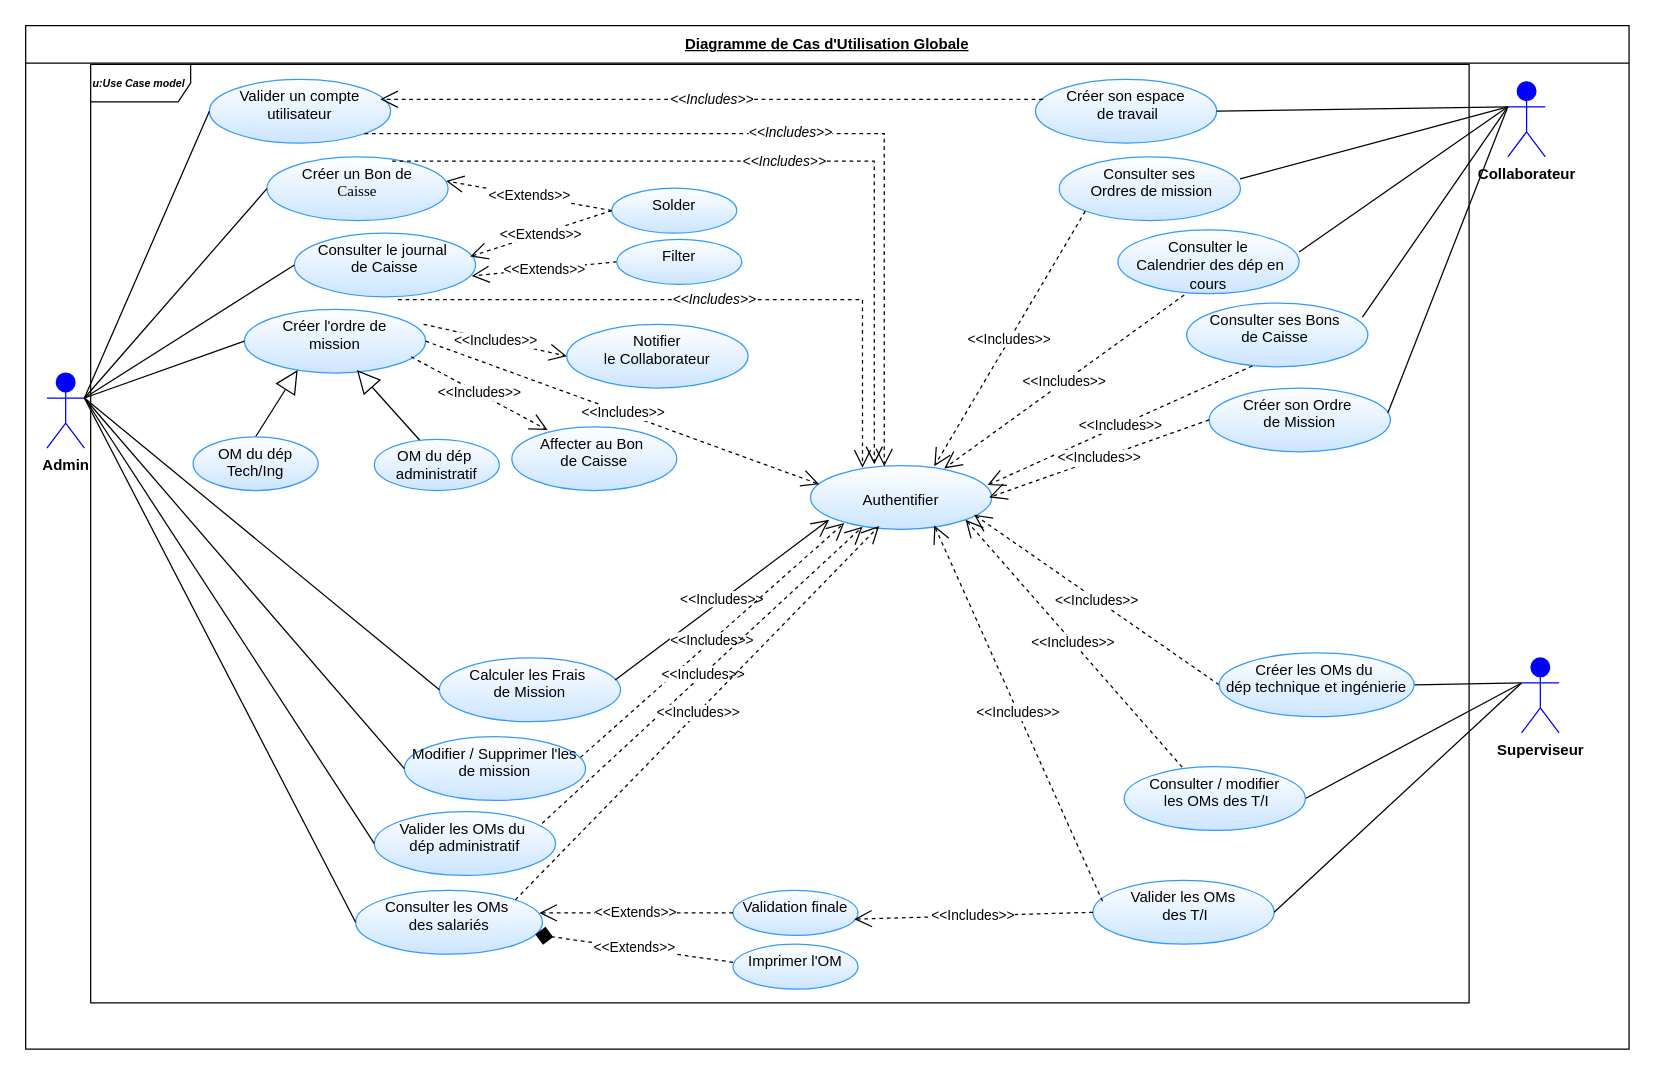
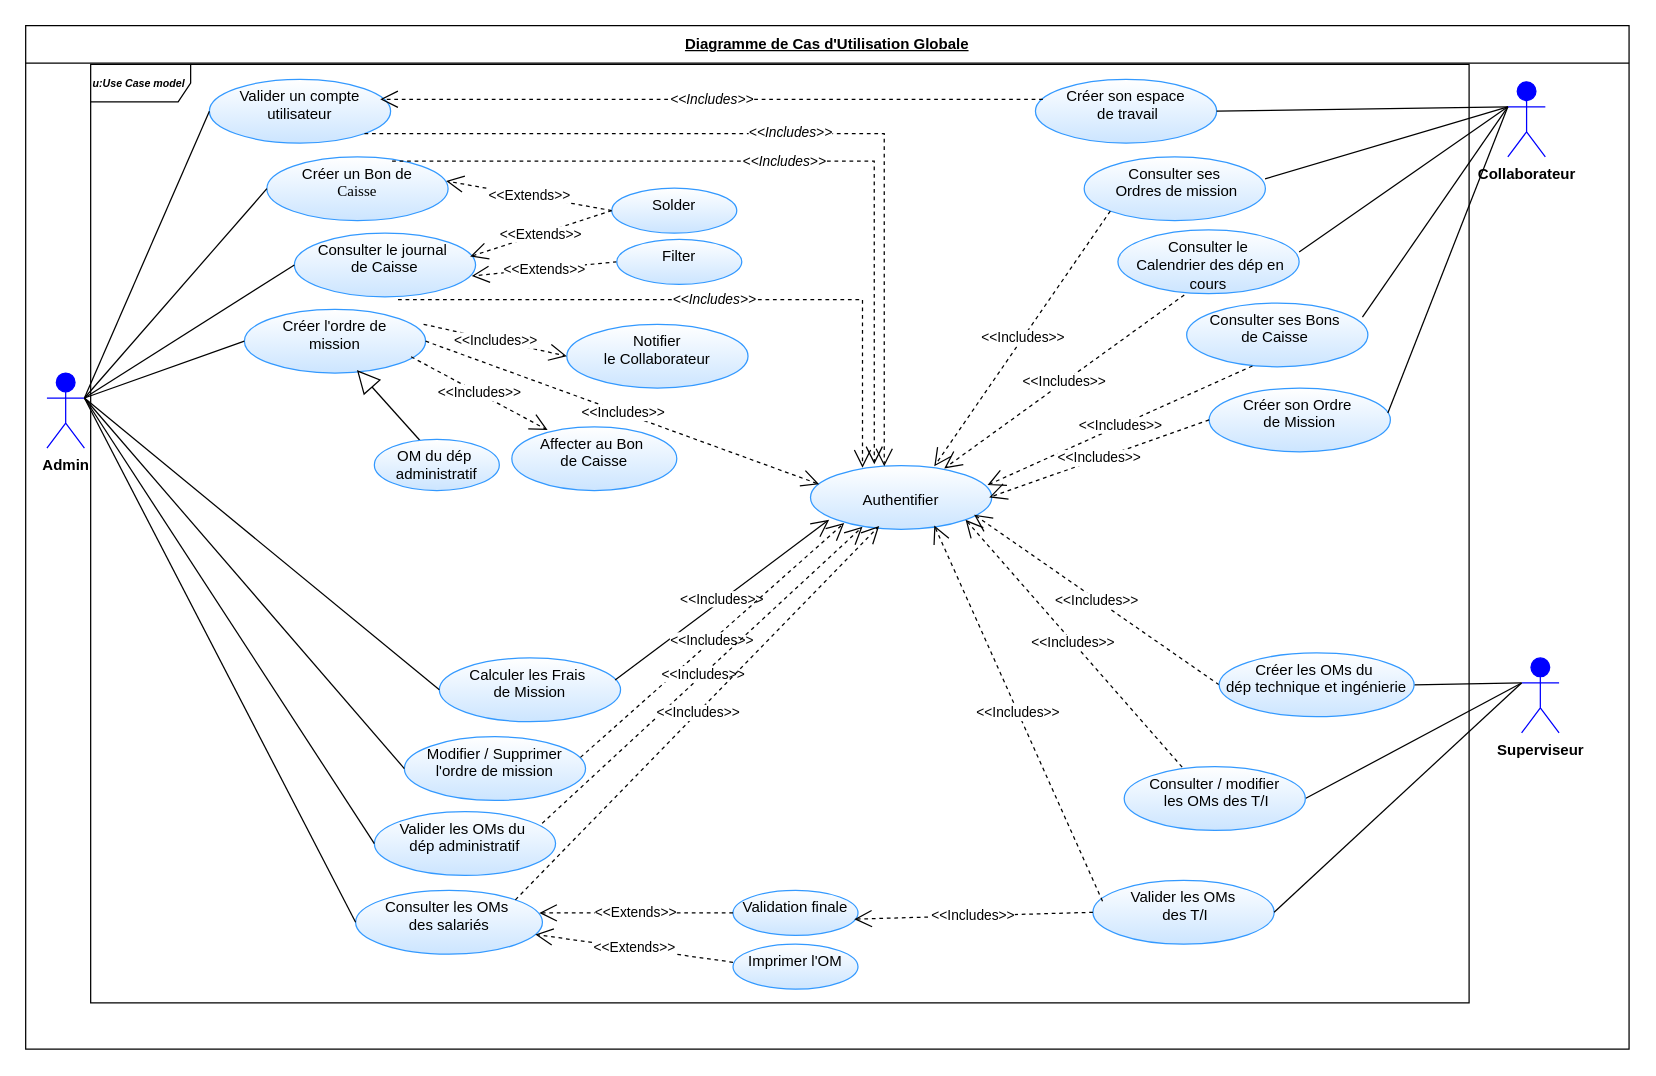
(1150, 189) -> (1175, 189)
(271, 413) -> none
(256, 464) -> none
(495, 764) -> (495, 764)
(553, 937) -> (546, 936)
